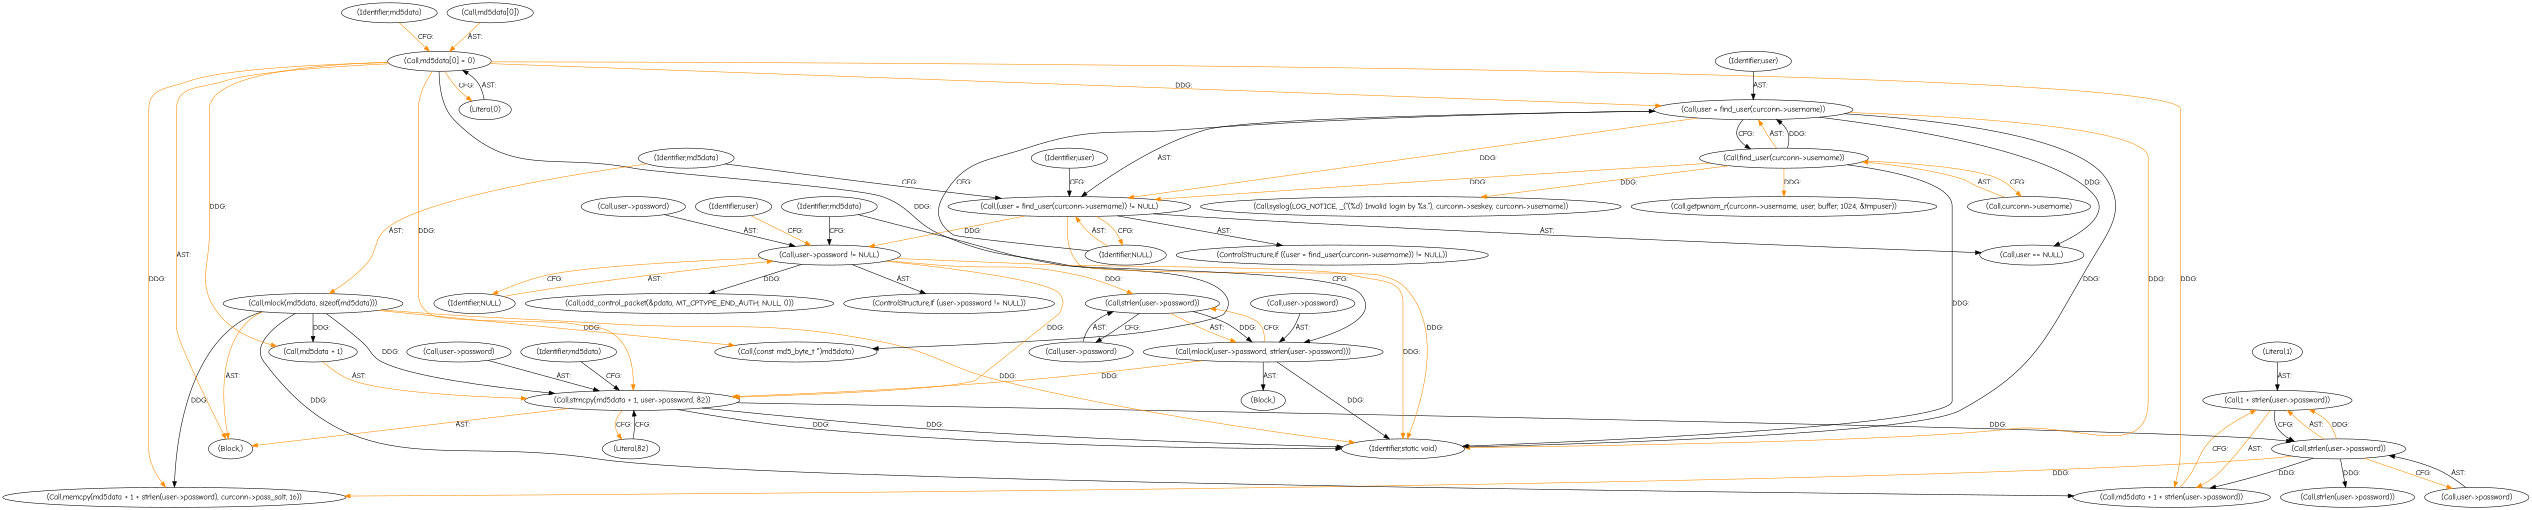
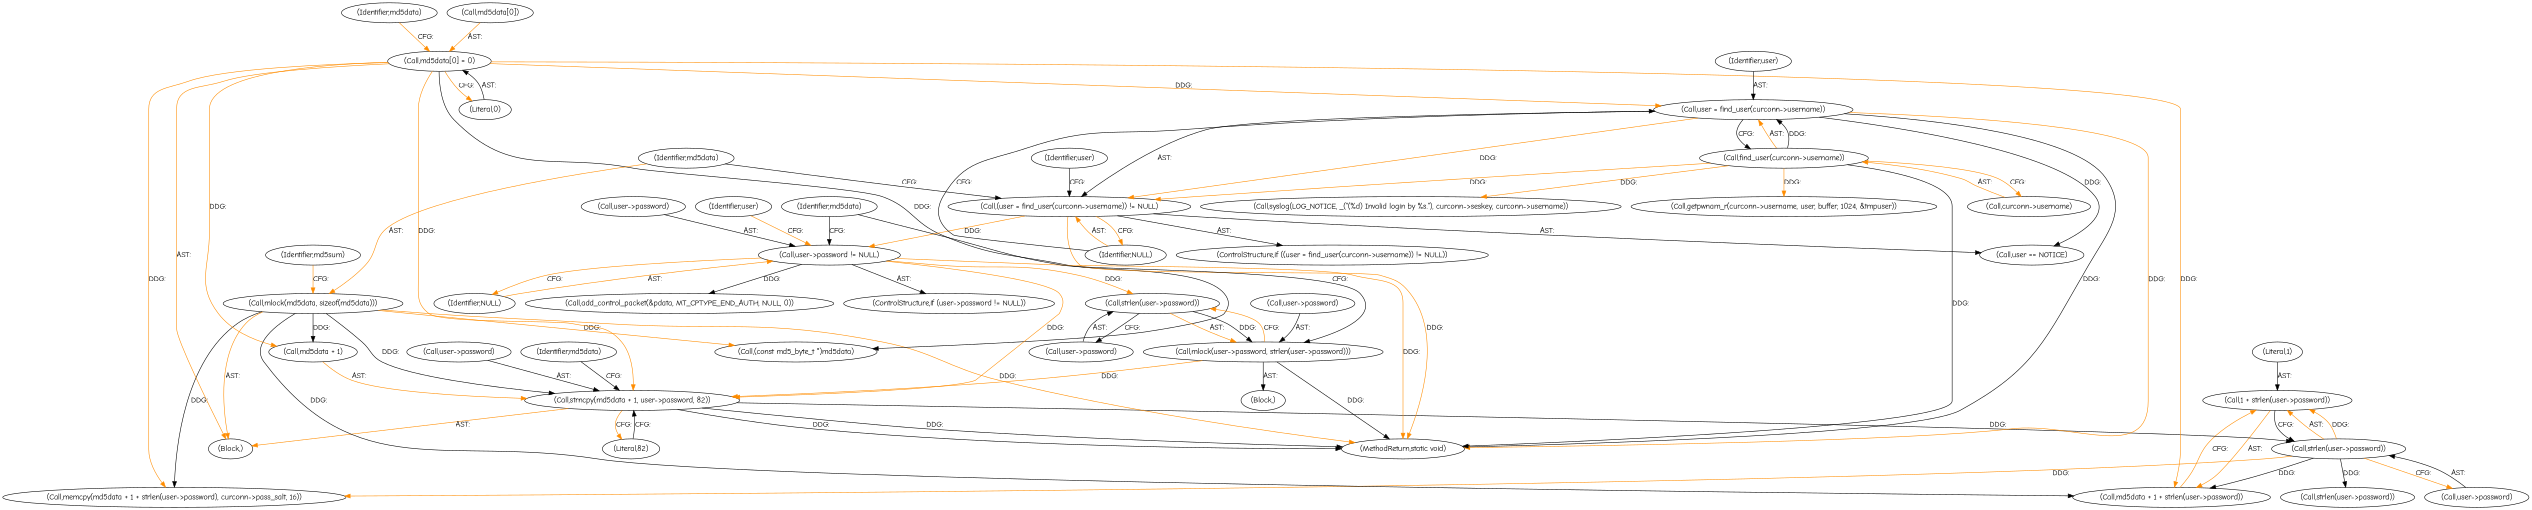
none -> (313, 255)
(2032, 255) -> (2032, 255)
(1403, 449) -> (1403, 449)
